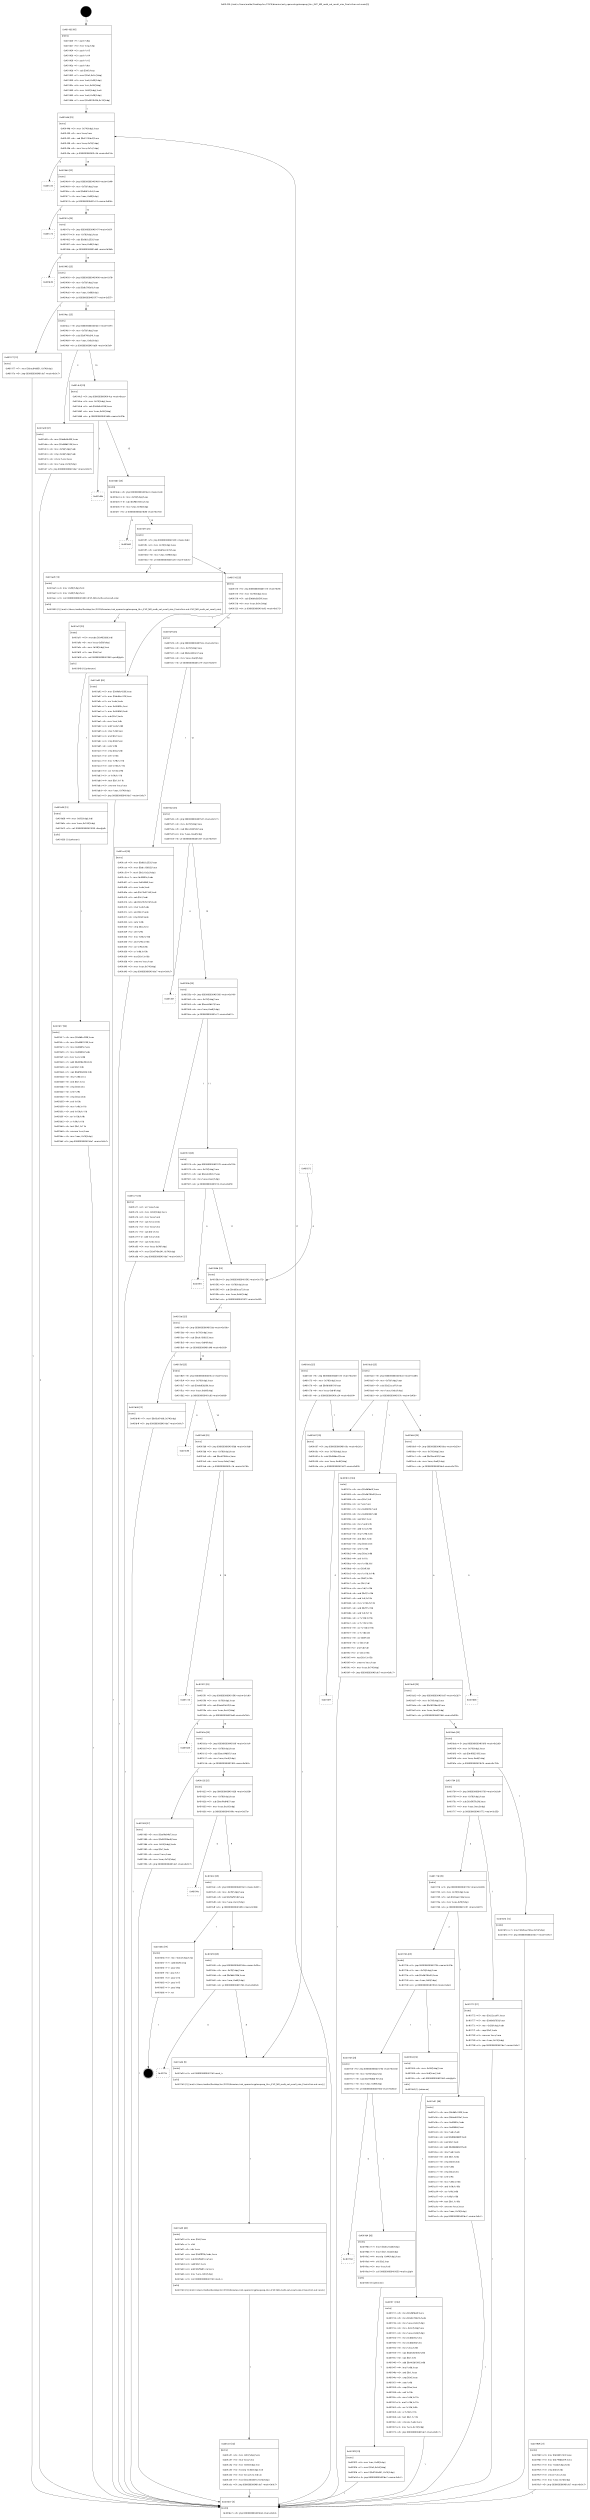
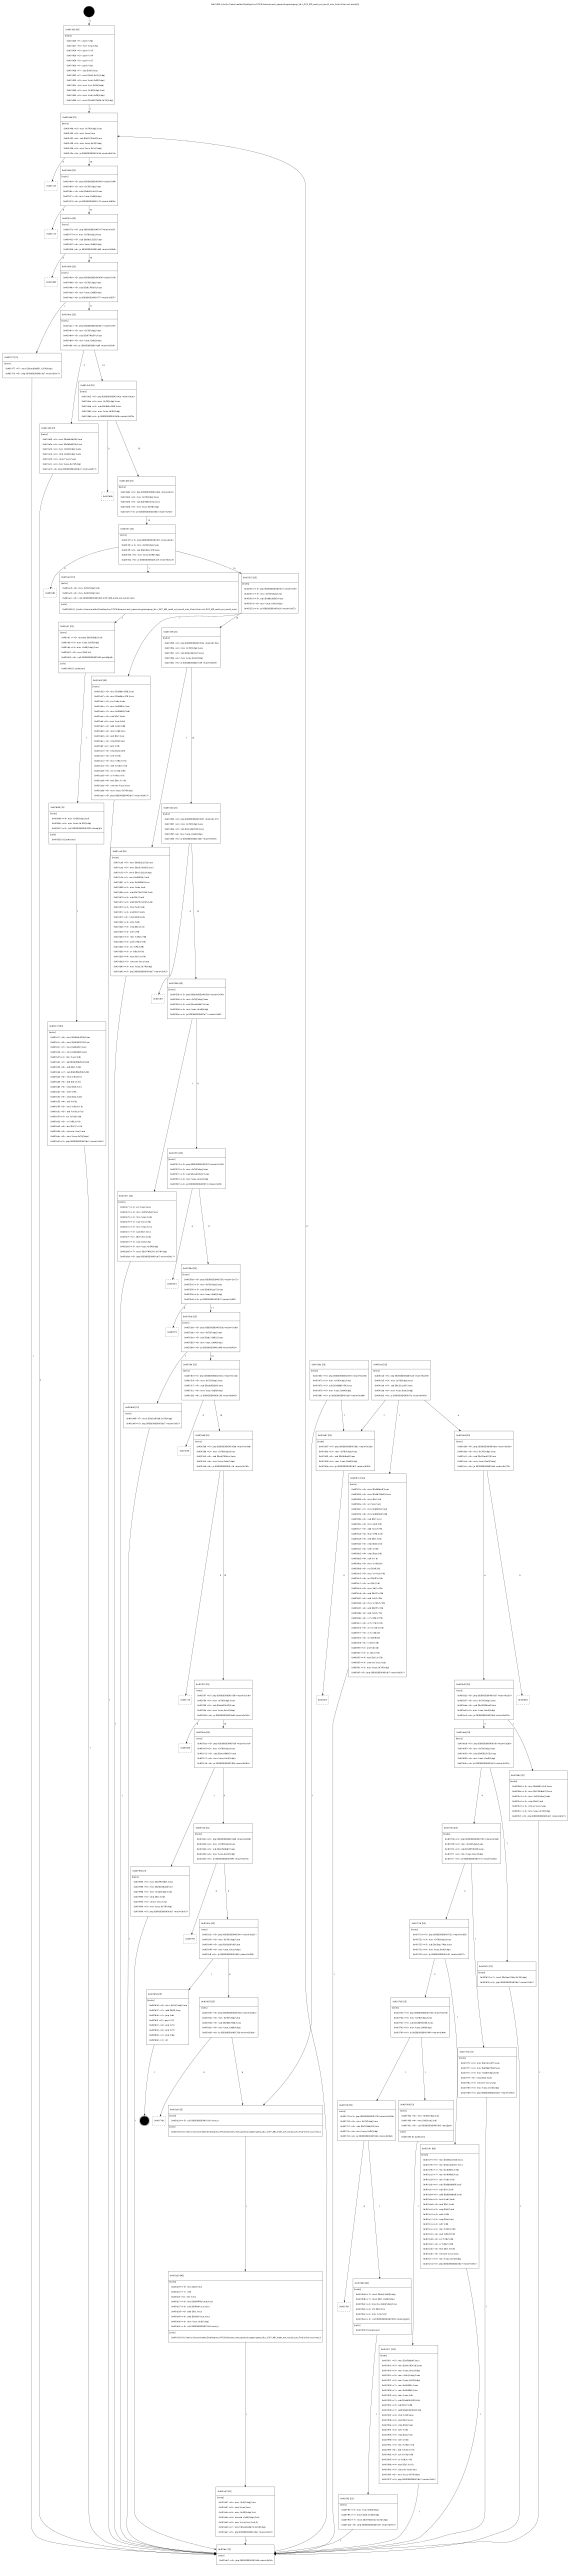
(130, 527) -> (79, 559)
(310, 1237) -> (178, 1314)
none -> (523, 1743)
